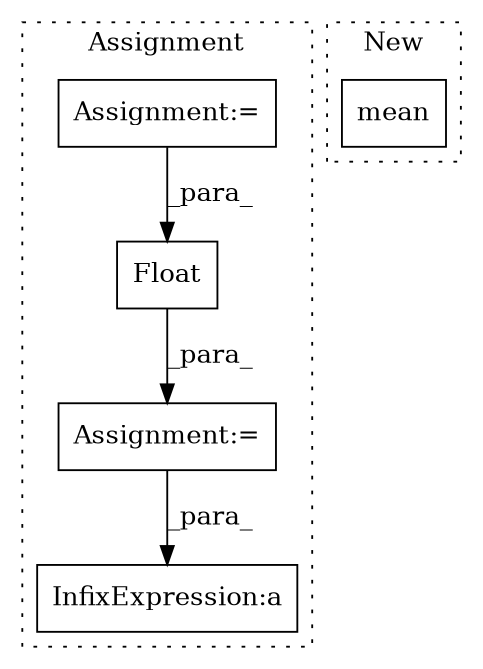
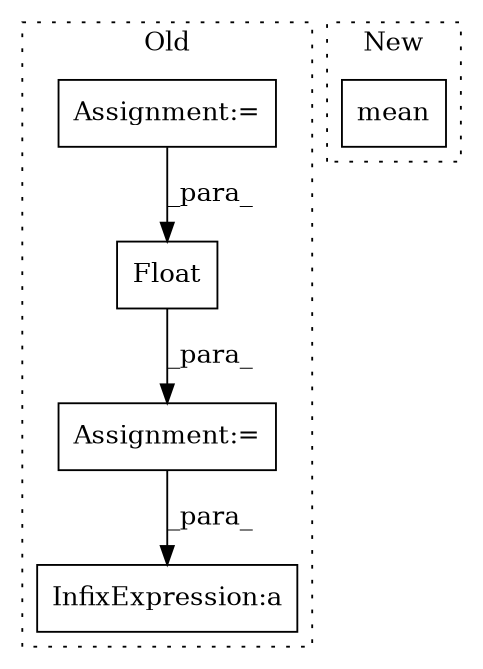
(167, 44) -> (167, 44)
